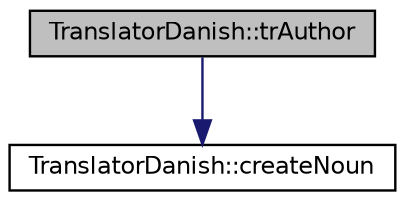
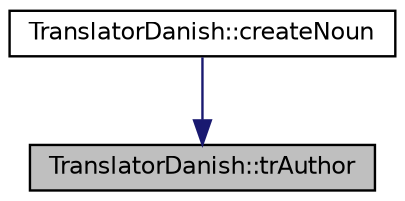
(202, 89) -> (202, 89)
